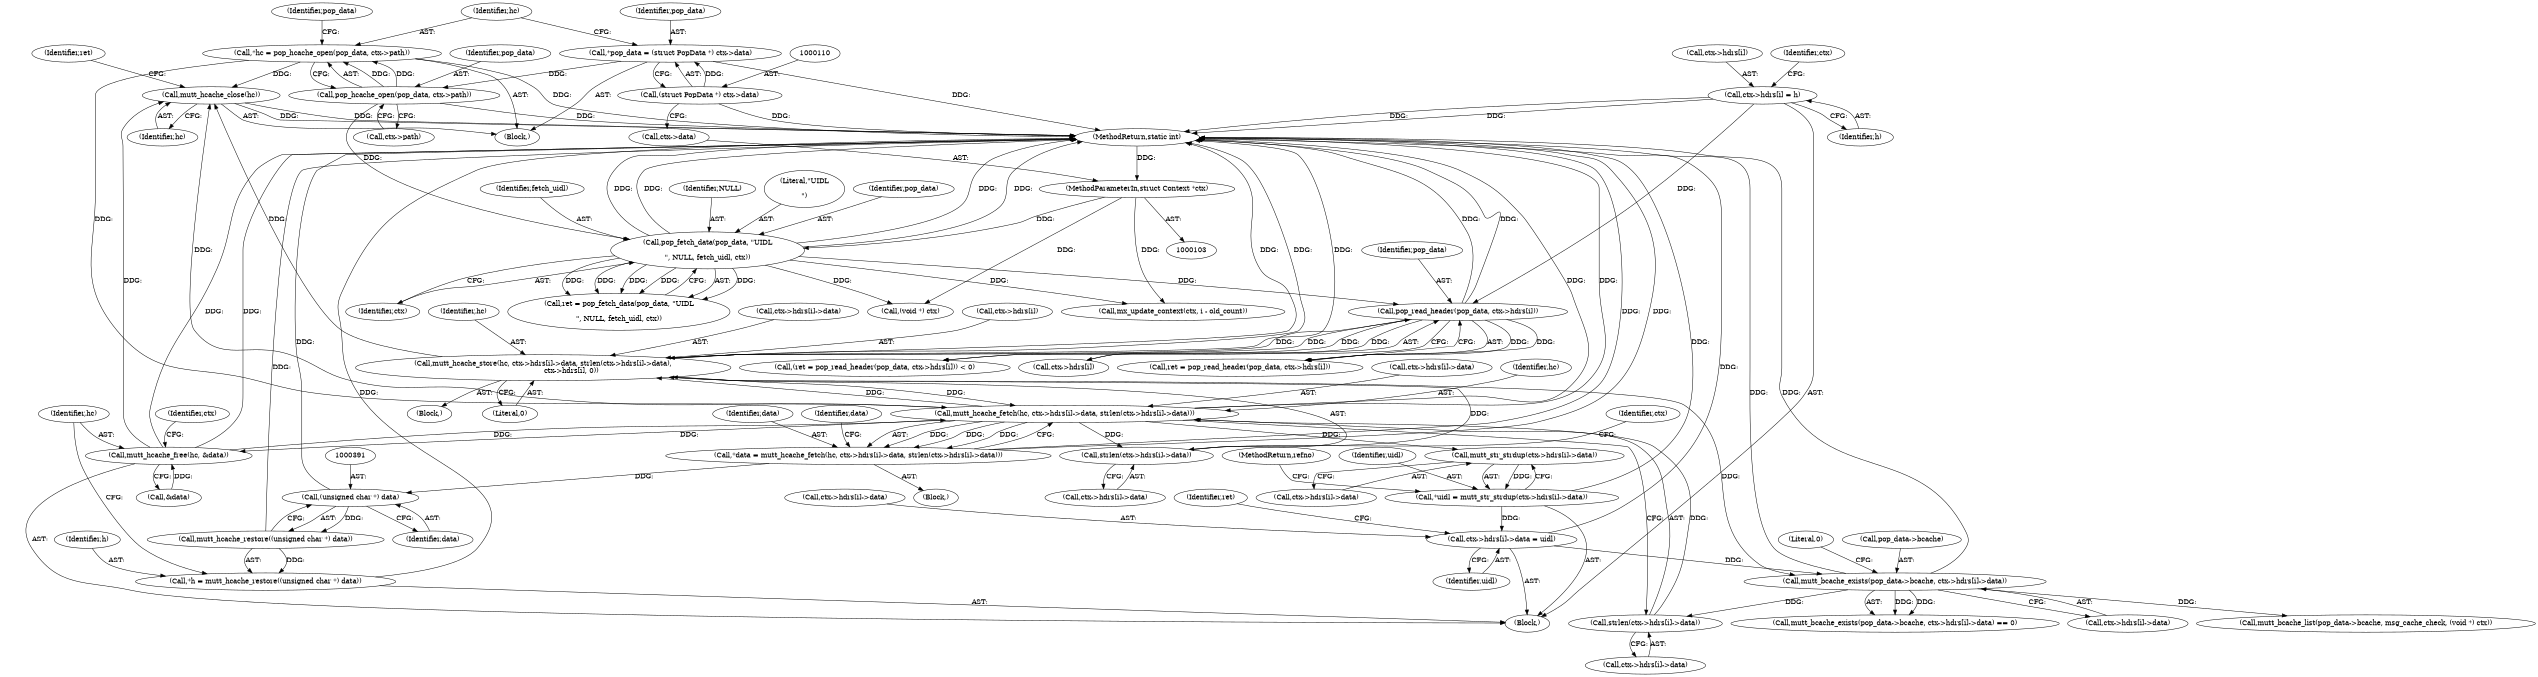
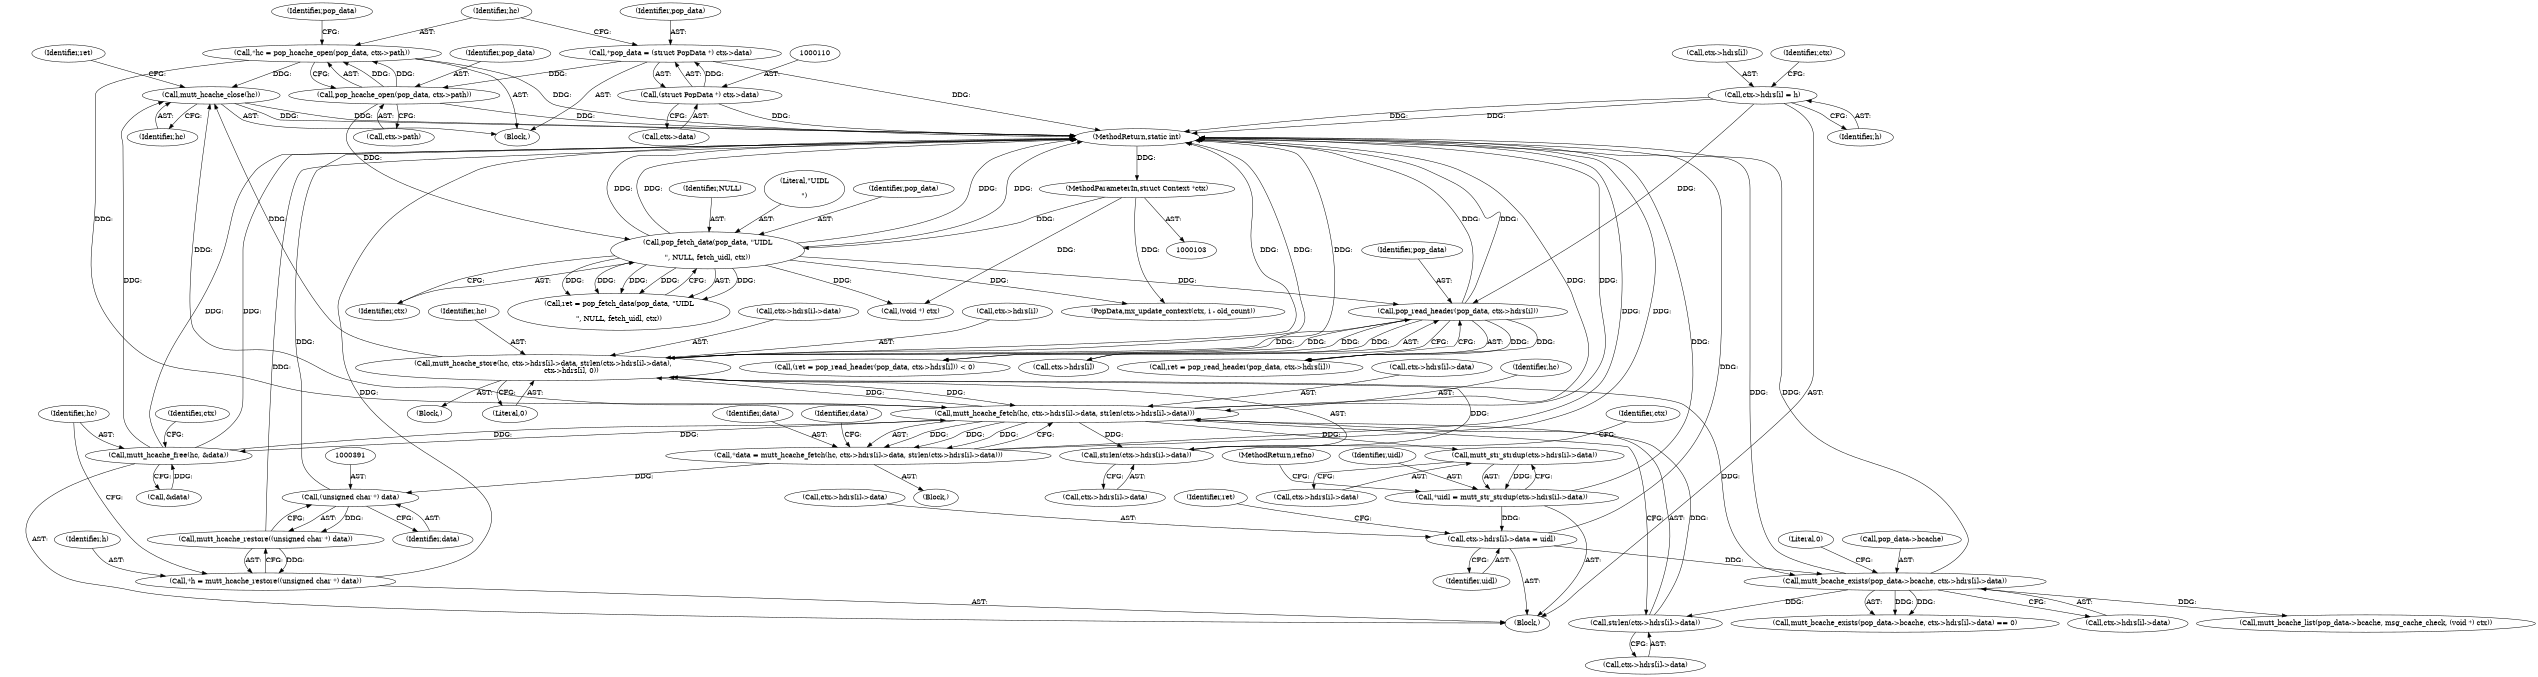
(664, 74) -> (664, 74)
(387, 116) -> (387, 116)
(900, 156) -> (690, 119)
(532, 189) -> none
(1173, 312) -> (1173, 312)
none -> (266, 563)
